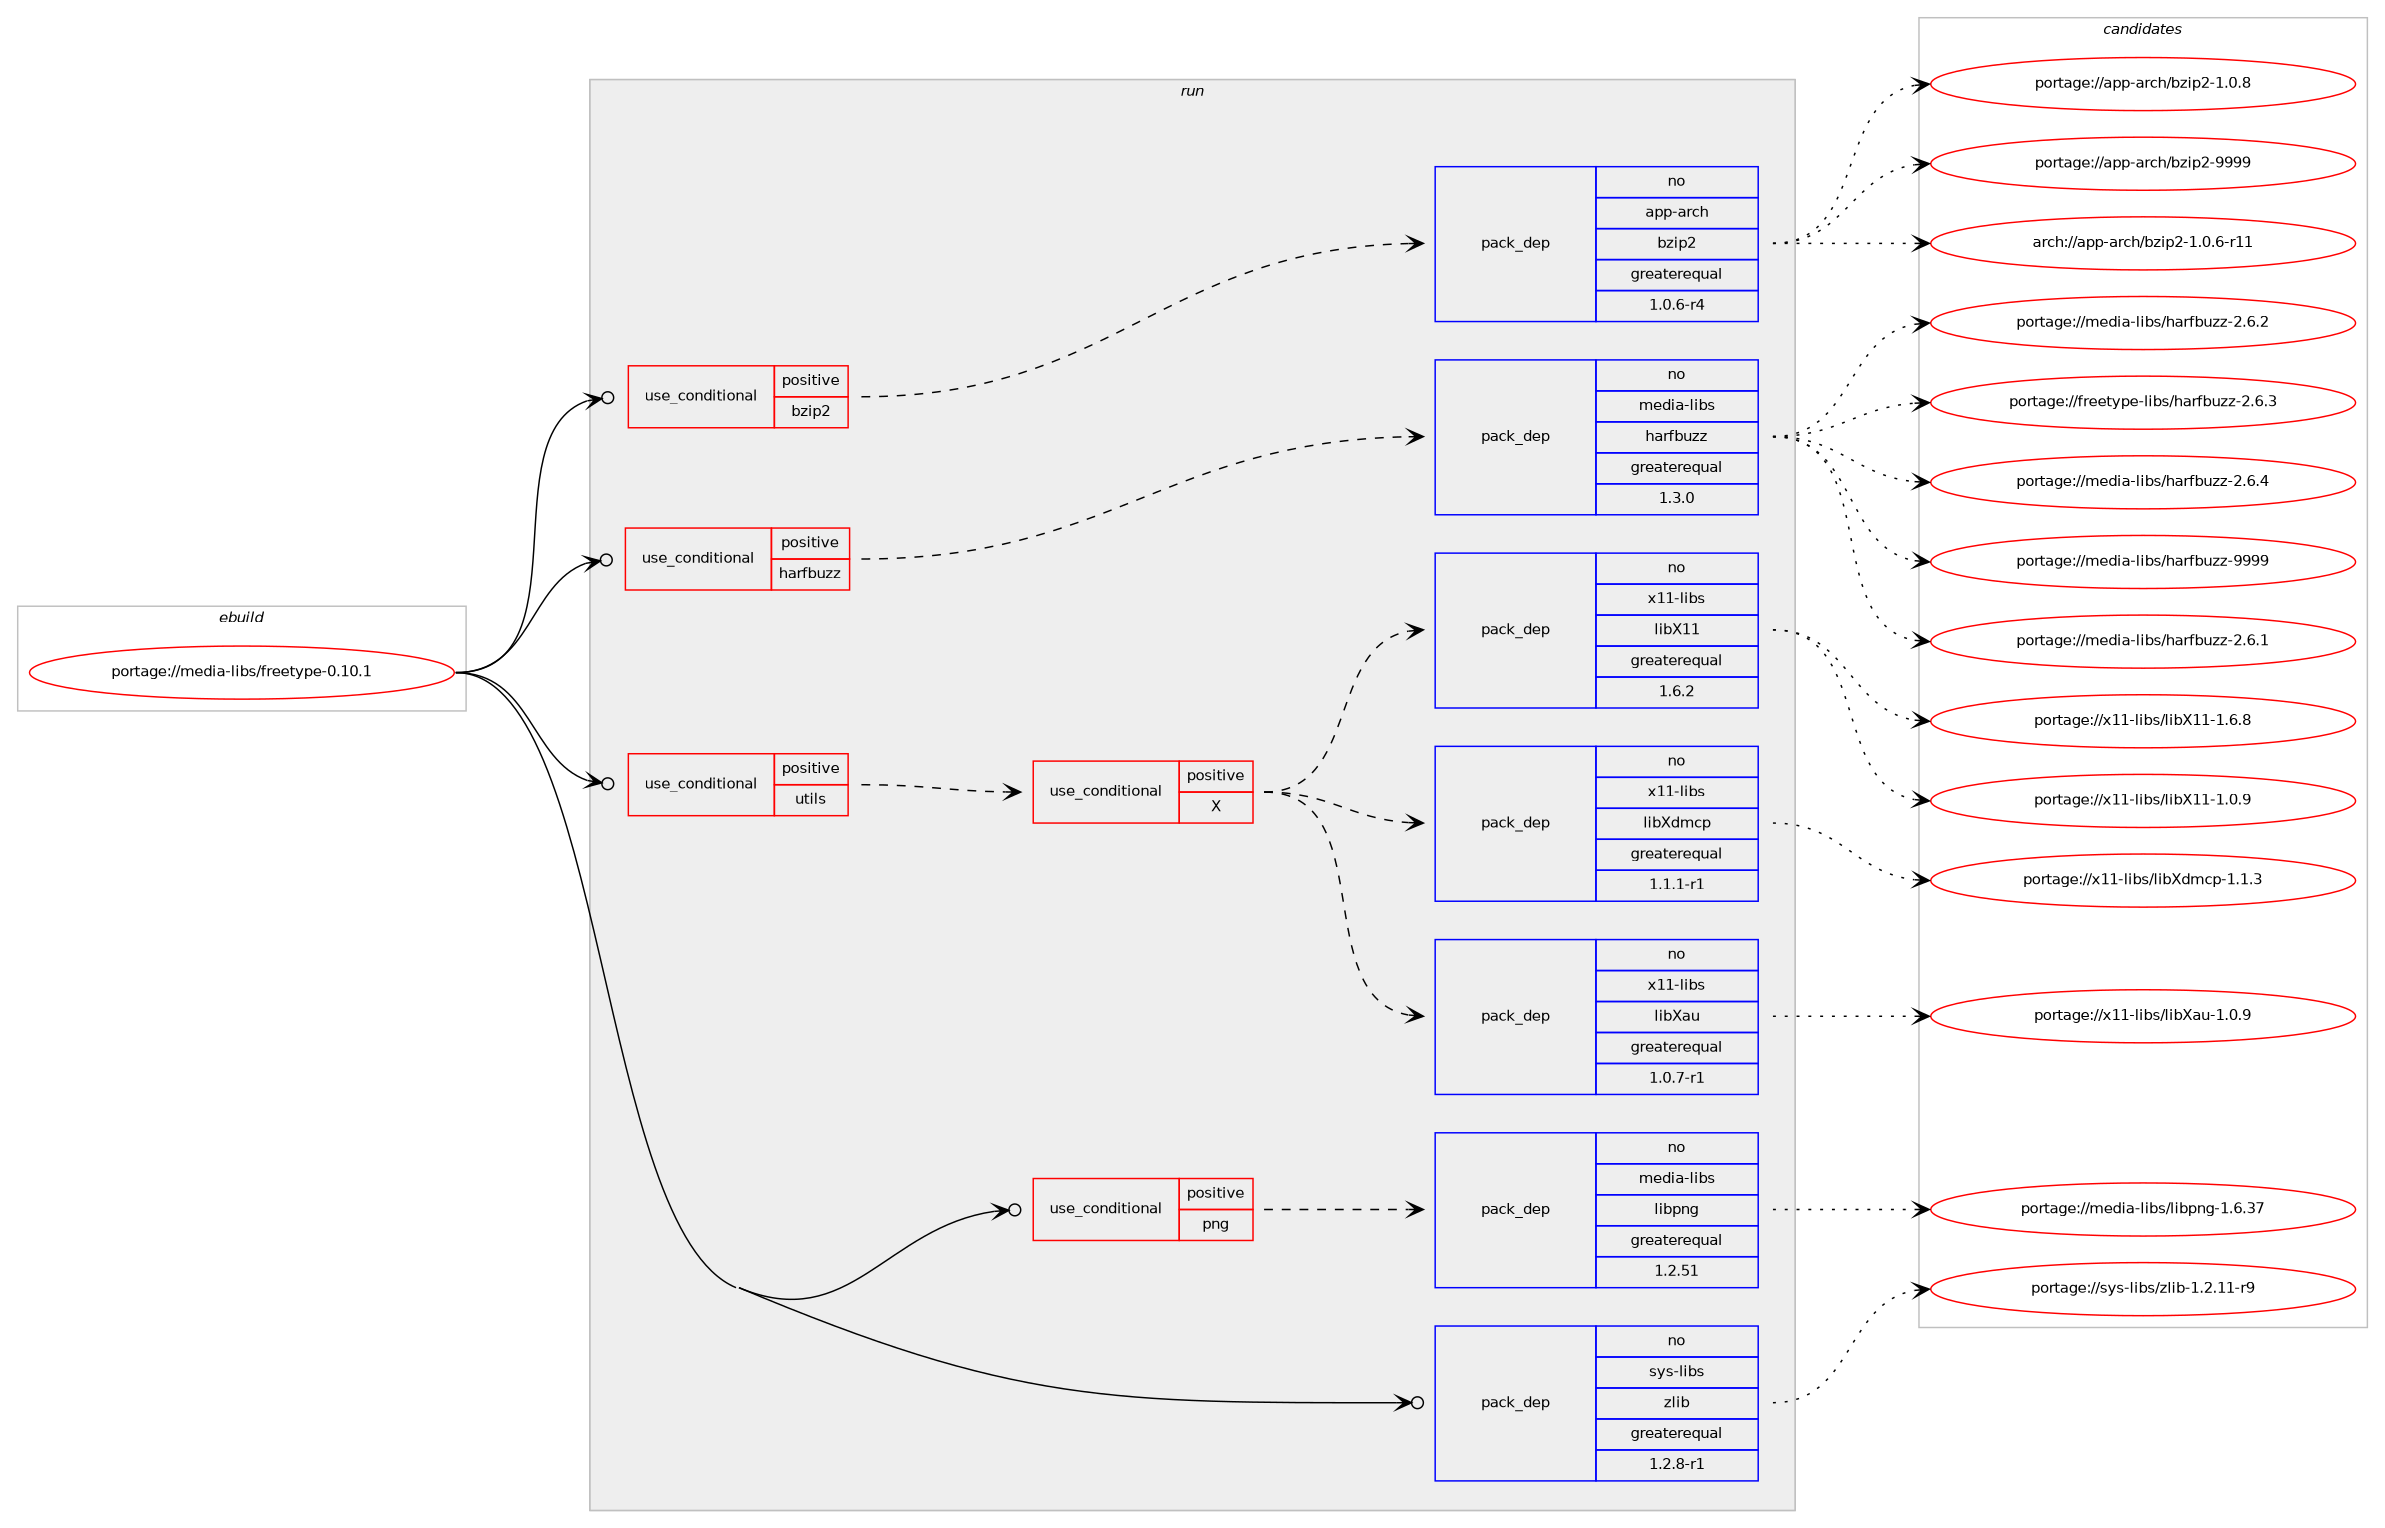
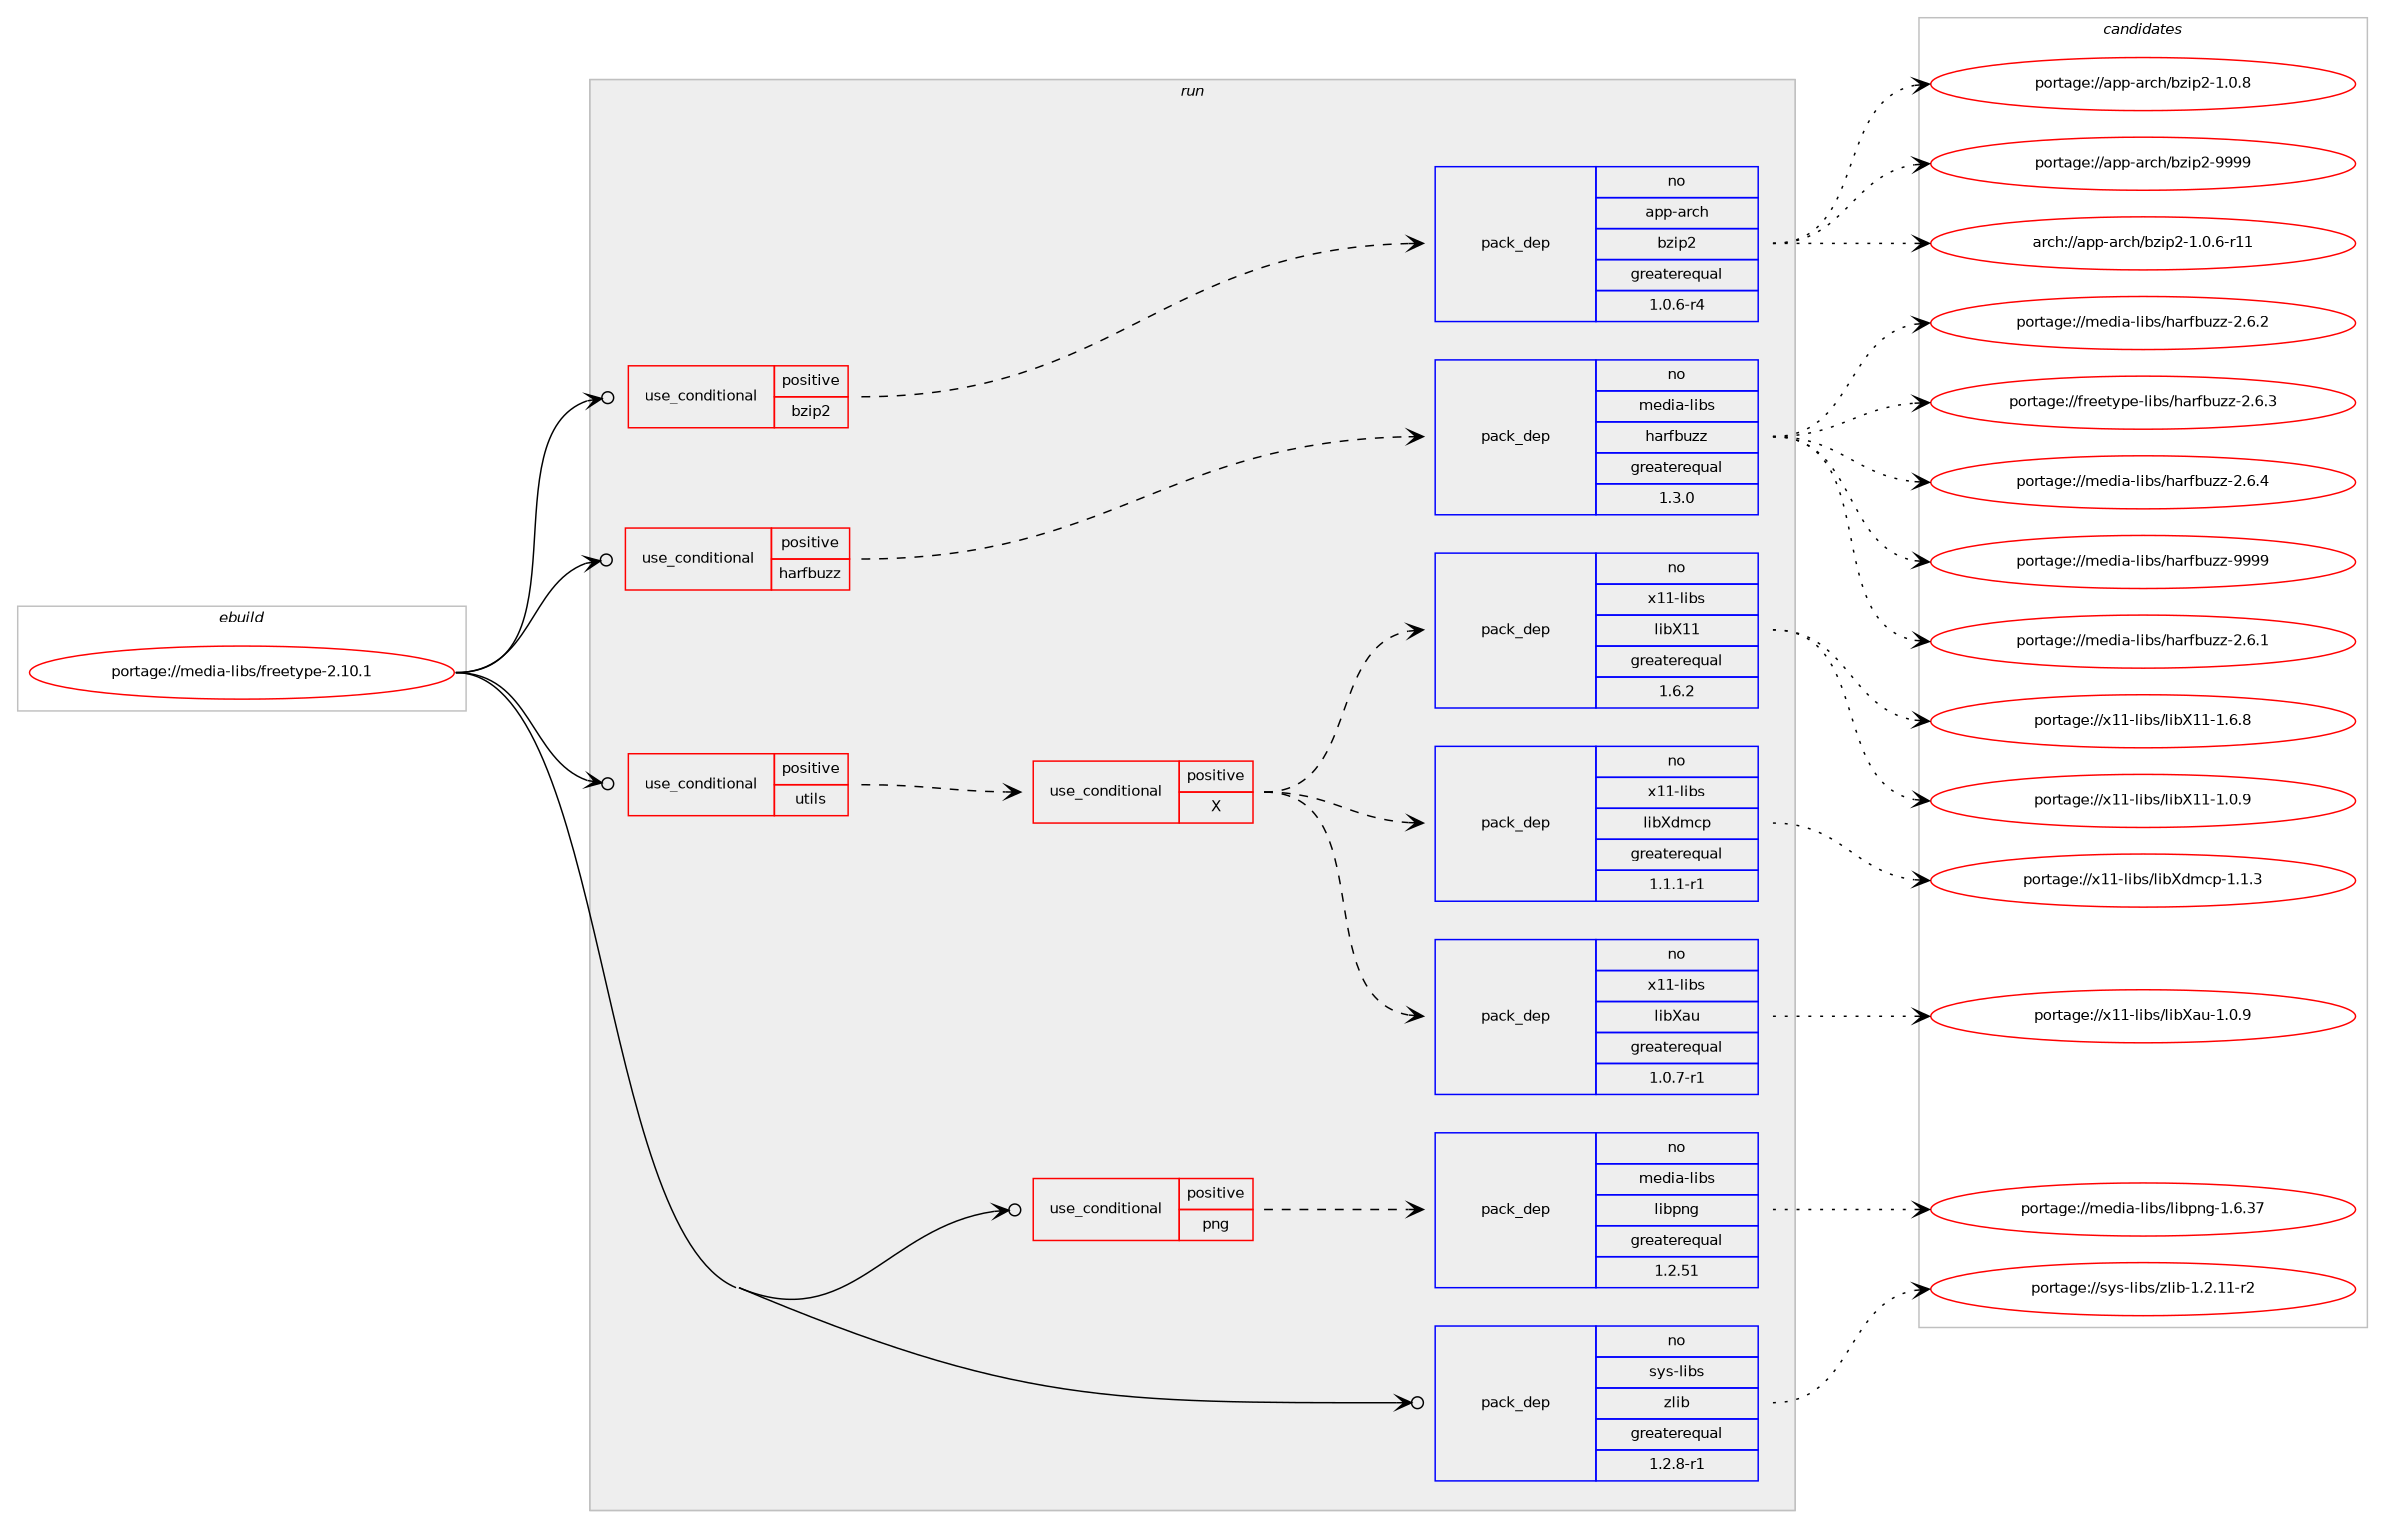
(242, 673) -> (242, 673)
(2143, 1289) -> (2143, 1289)
